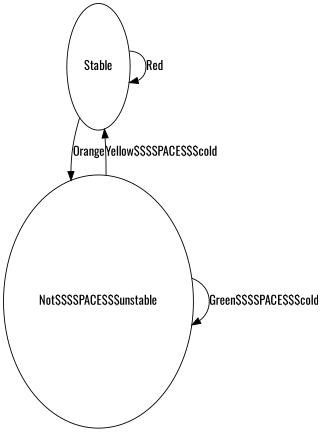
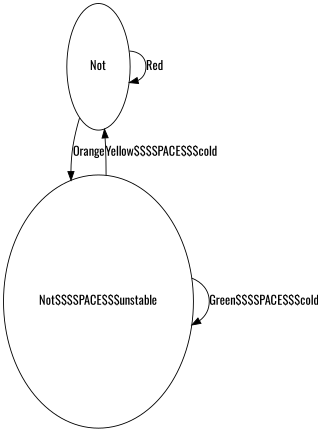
(98, 67) -> (98, 67)
